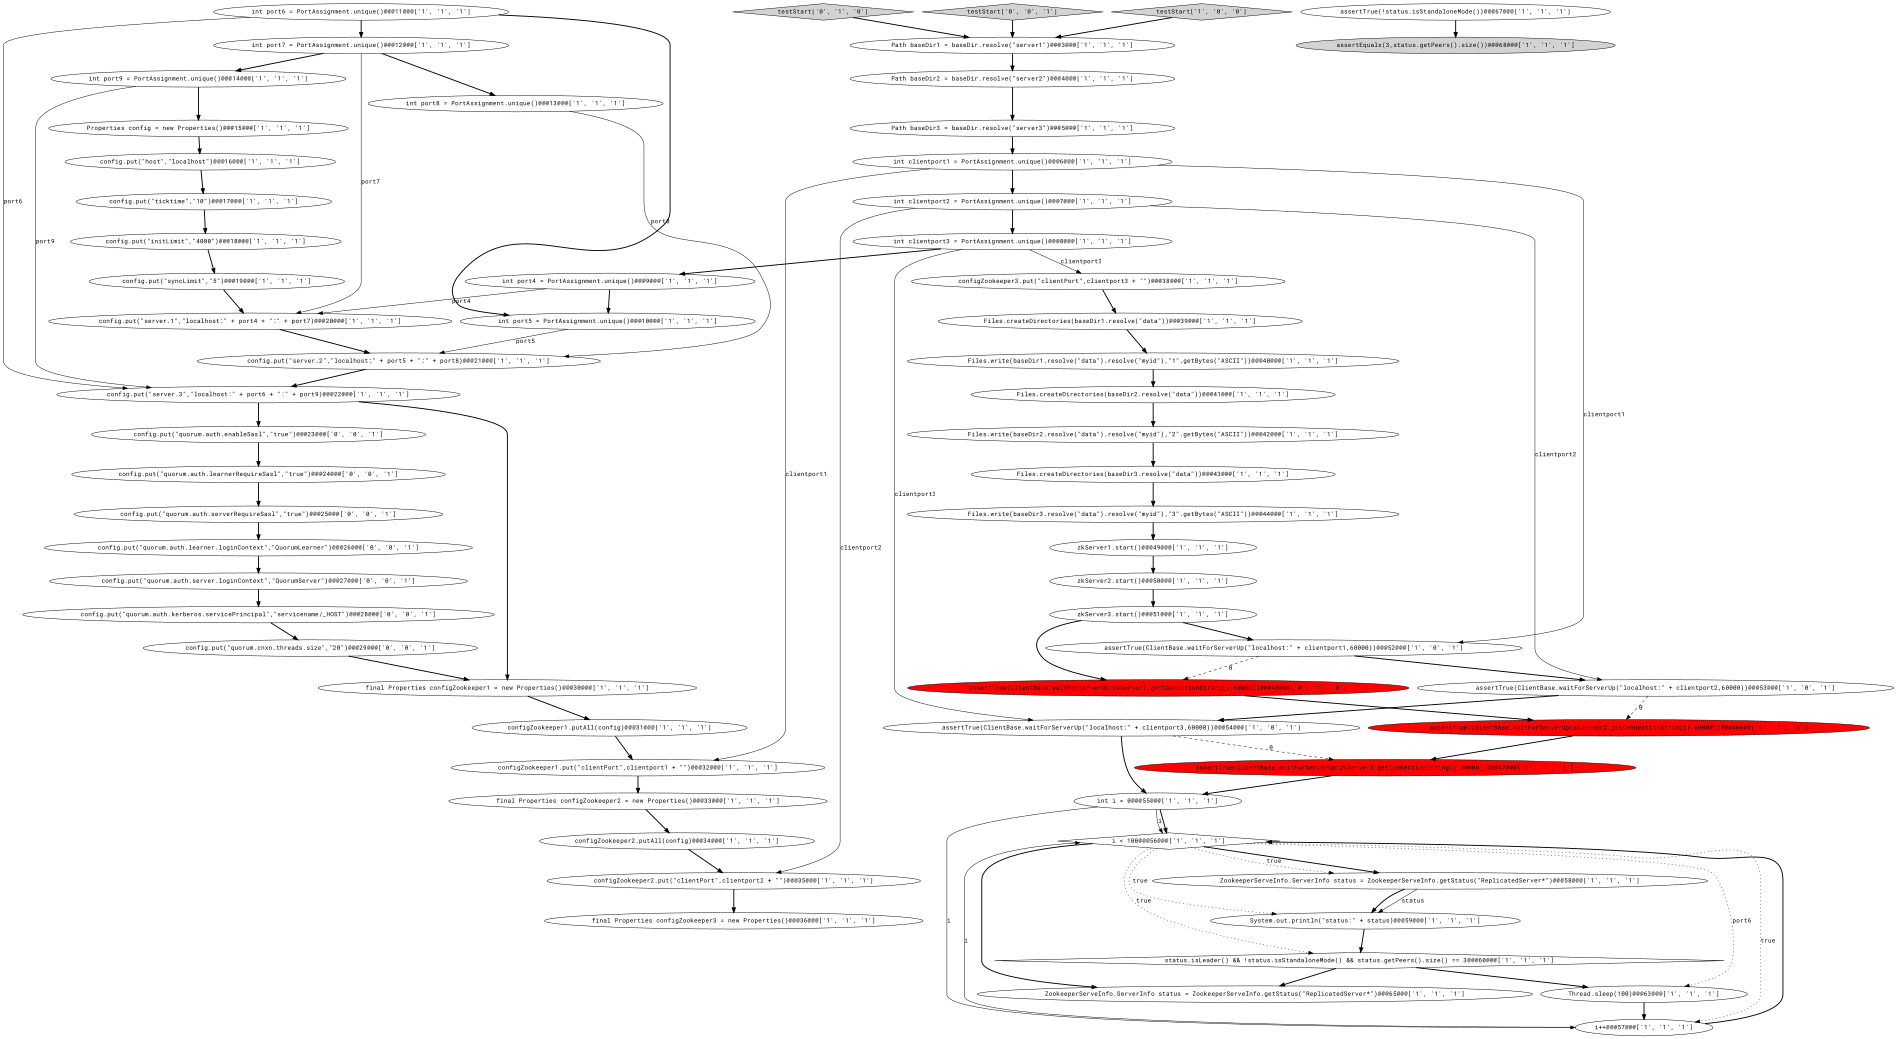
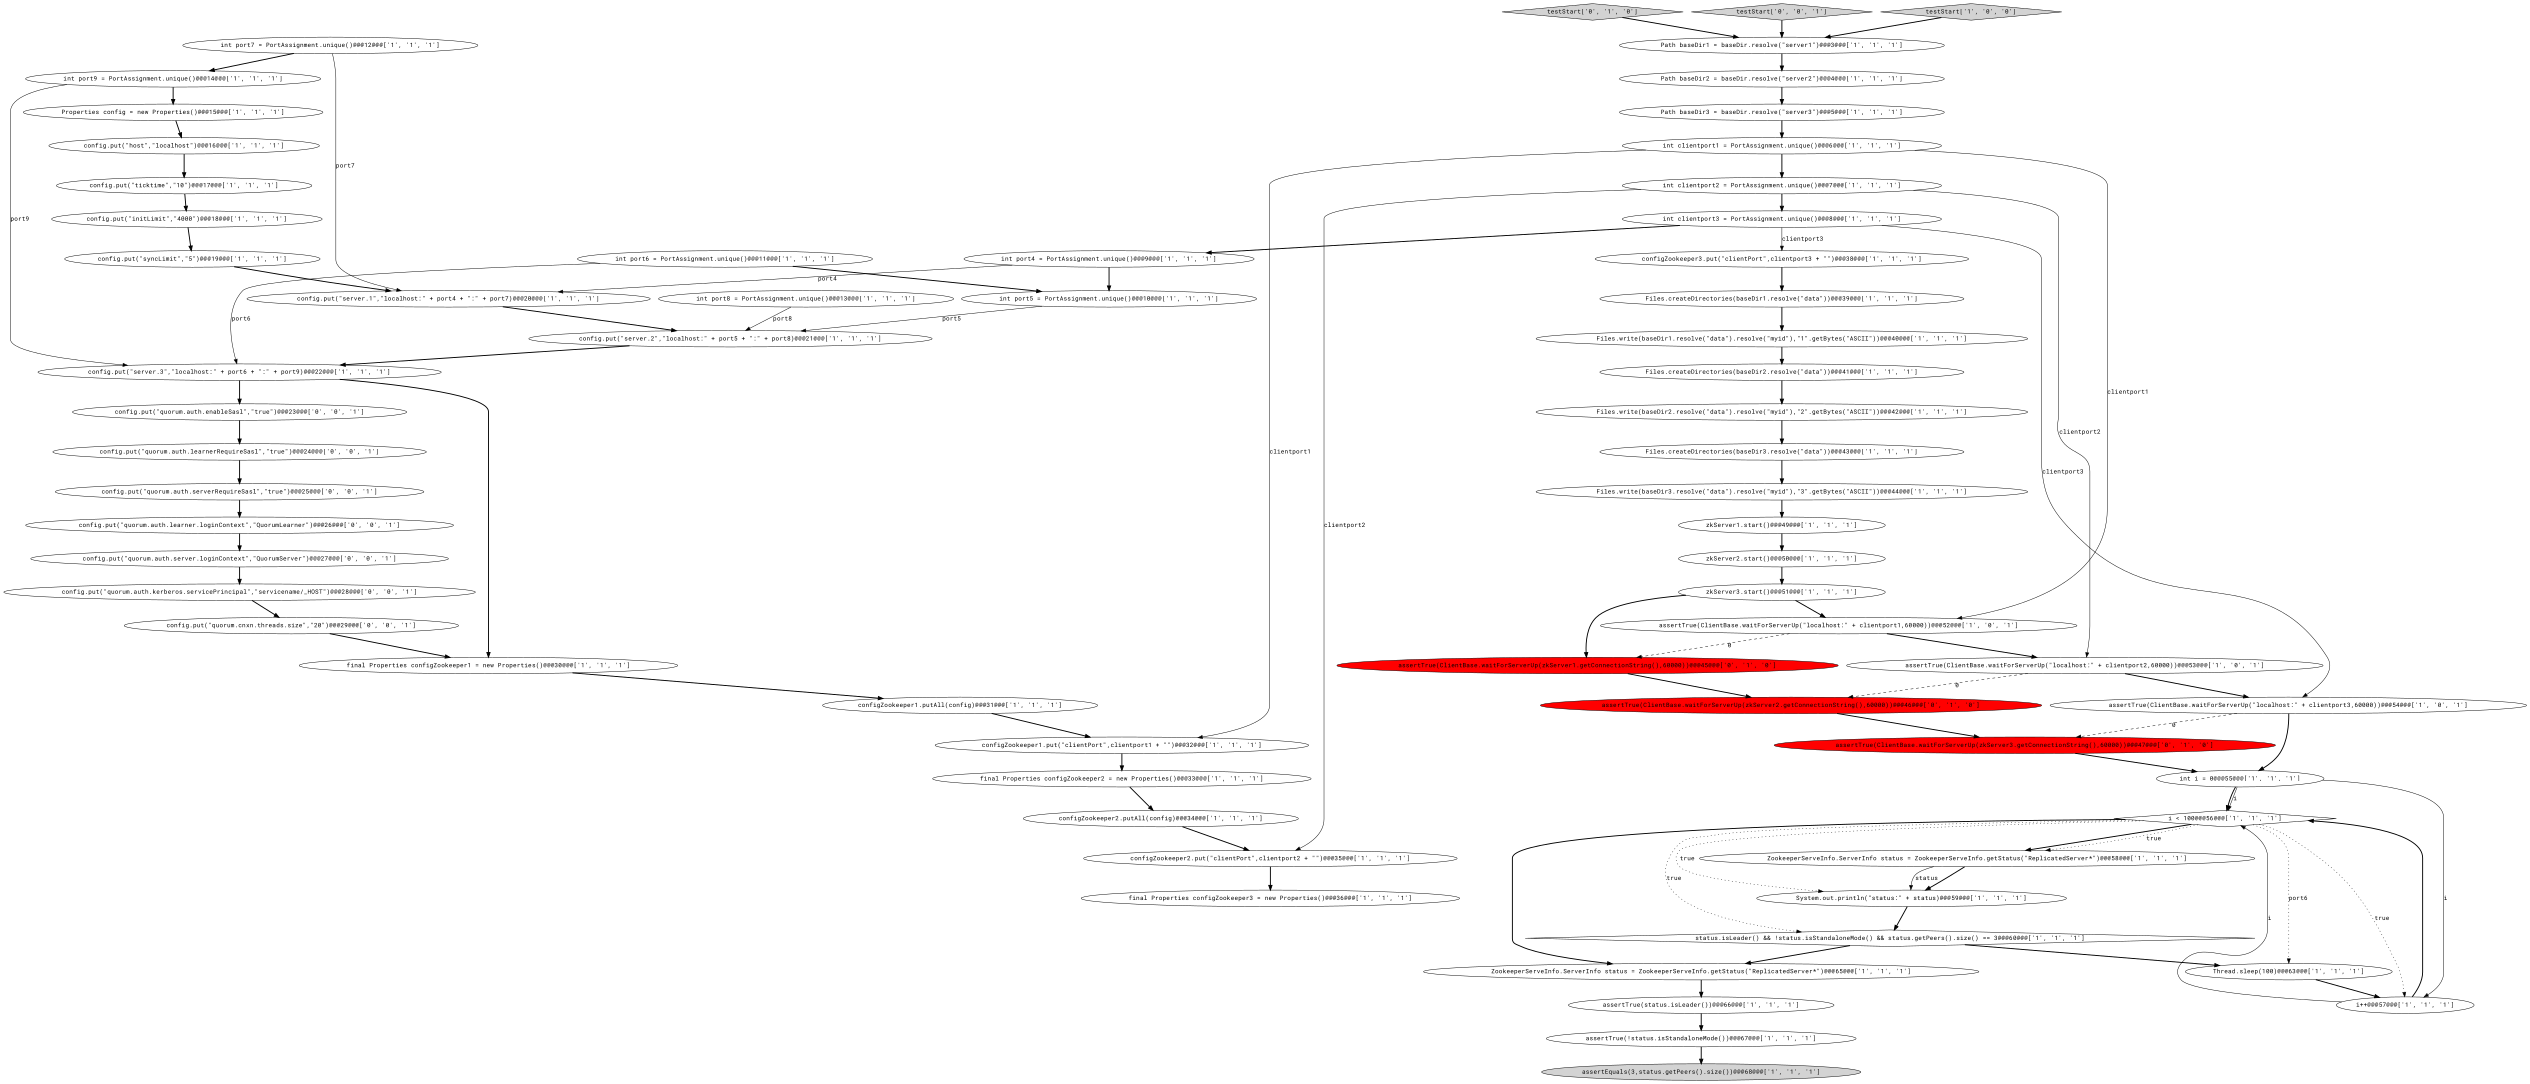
(361, 26) -> none
(436, 74) -> none
none -> (1701, 1005)
